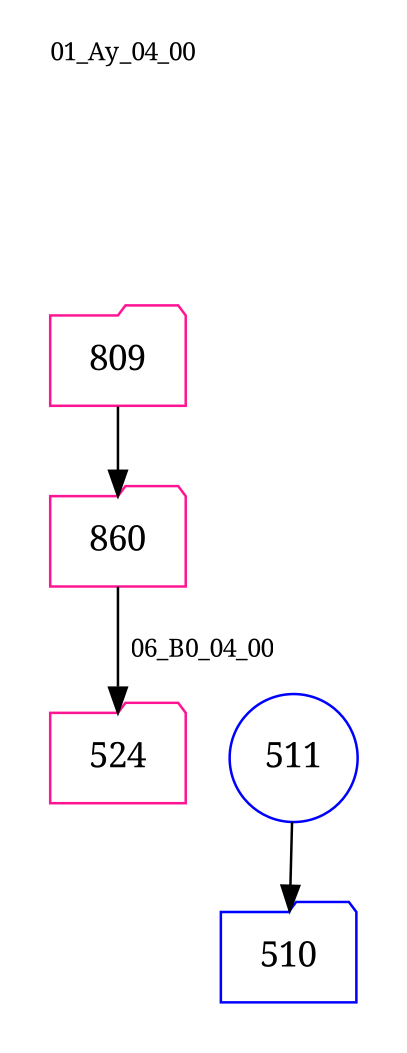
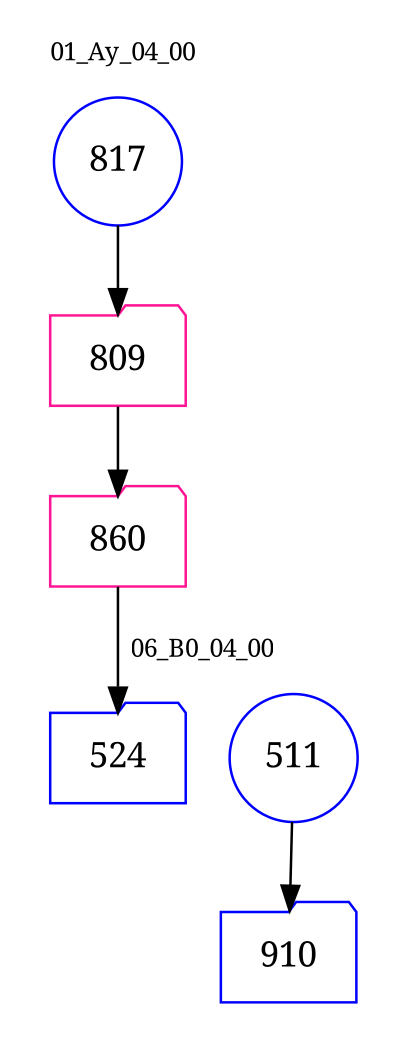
none -> (118, 162)
(118, 758) -> (118, 758)
(289, 957) -> (289, 957)
